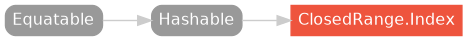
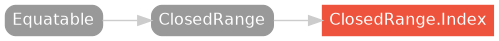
(197, 20) -> (213, 20)
